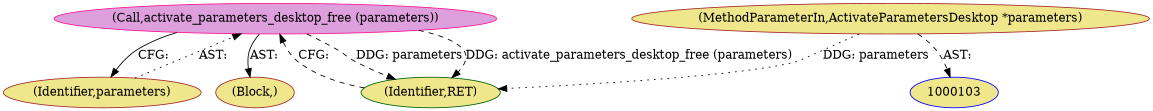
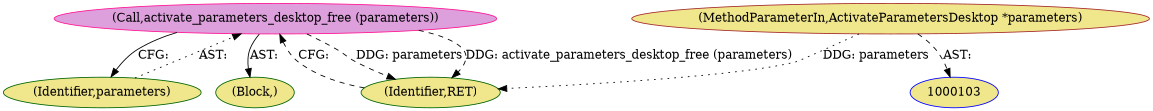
(102, 92) -> (102, 92)
(255, 92) -> (255, 92)
